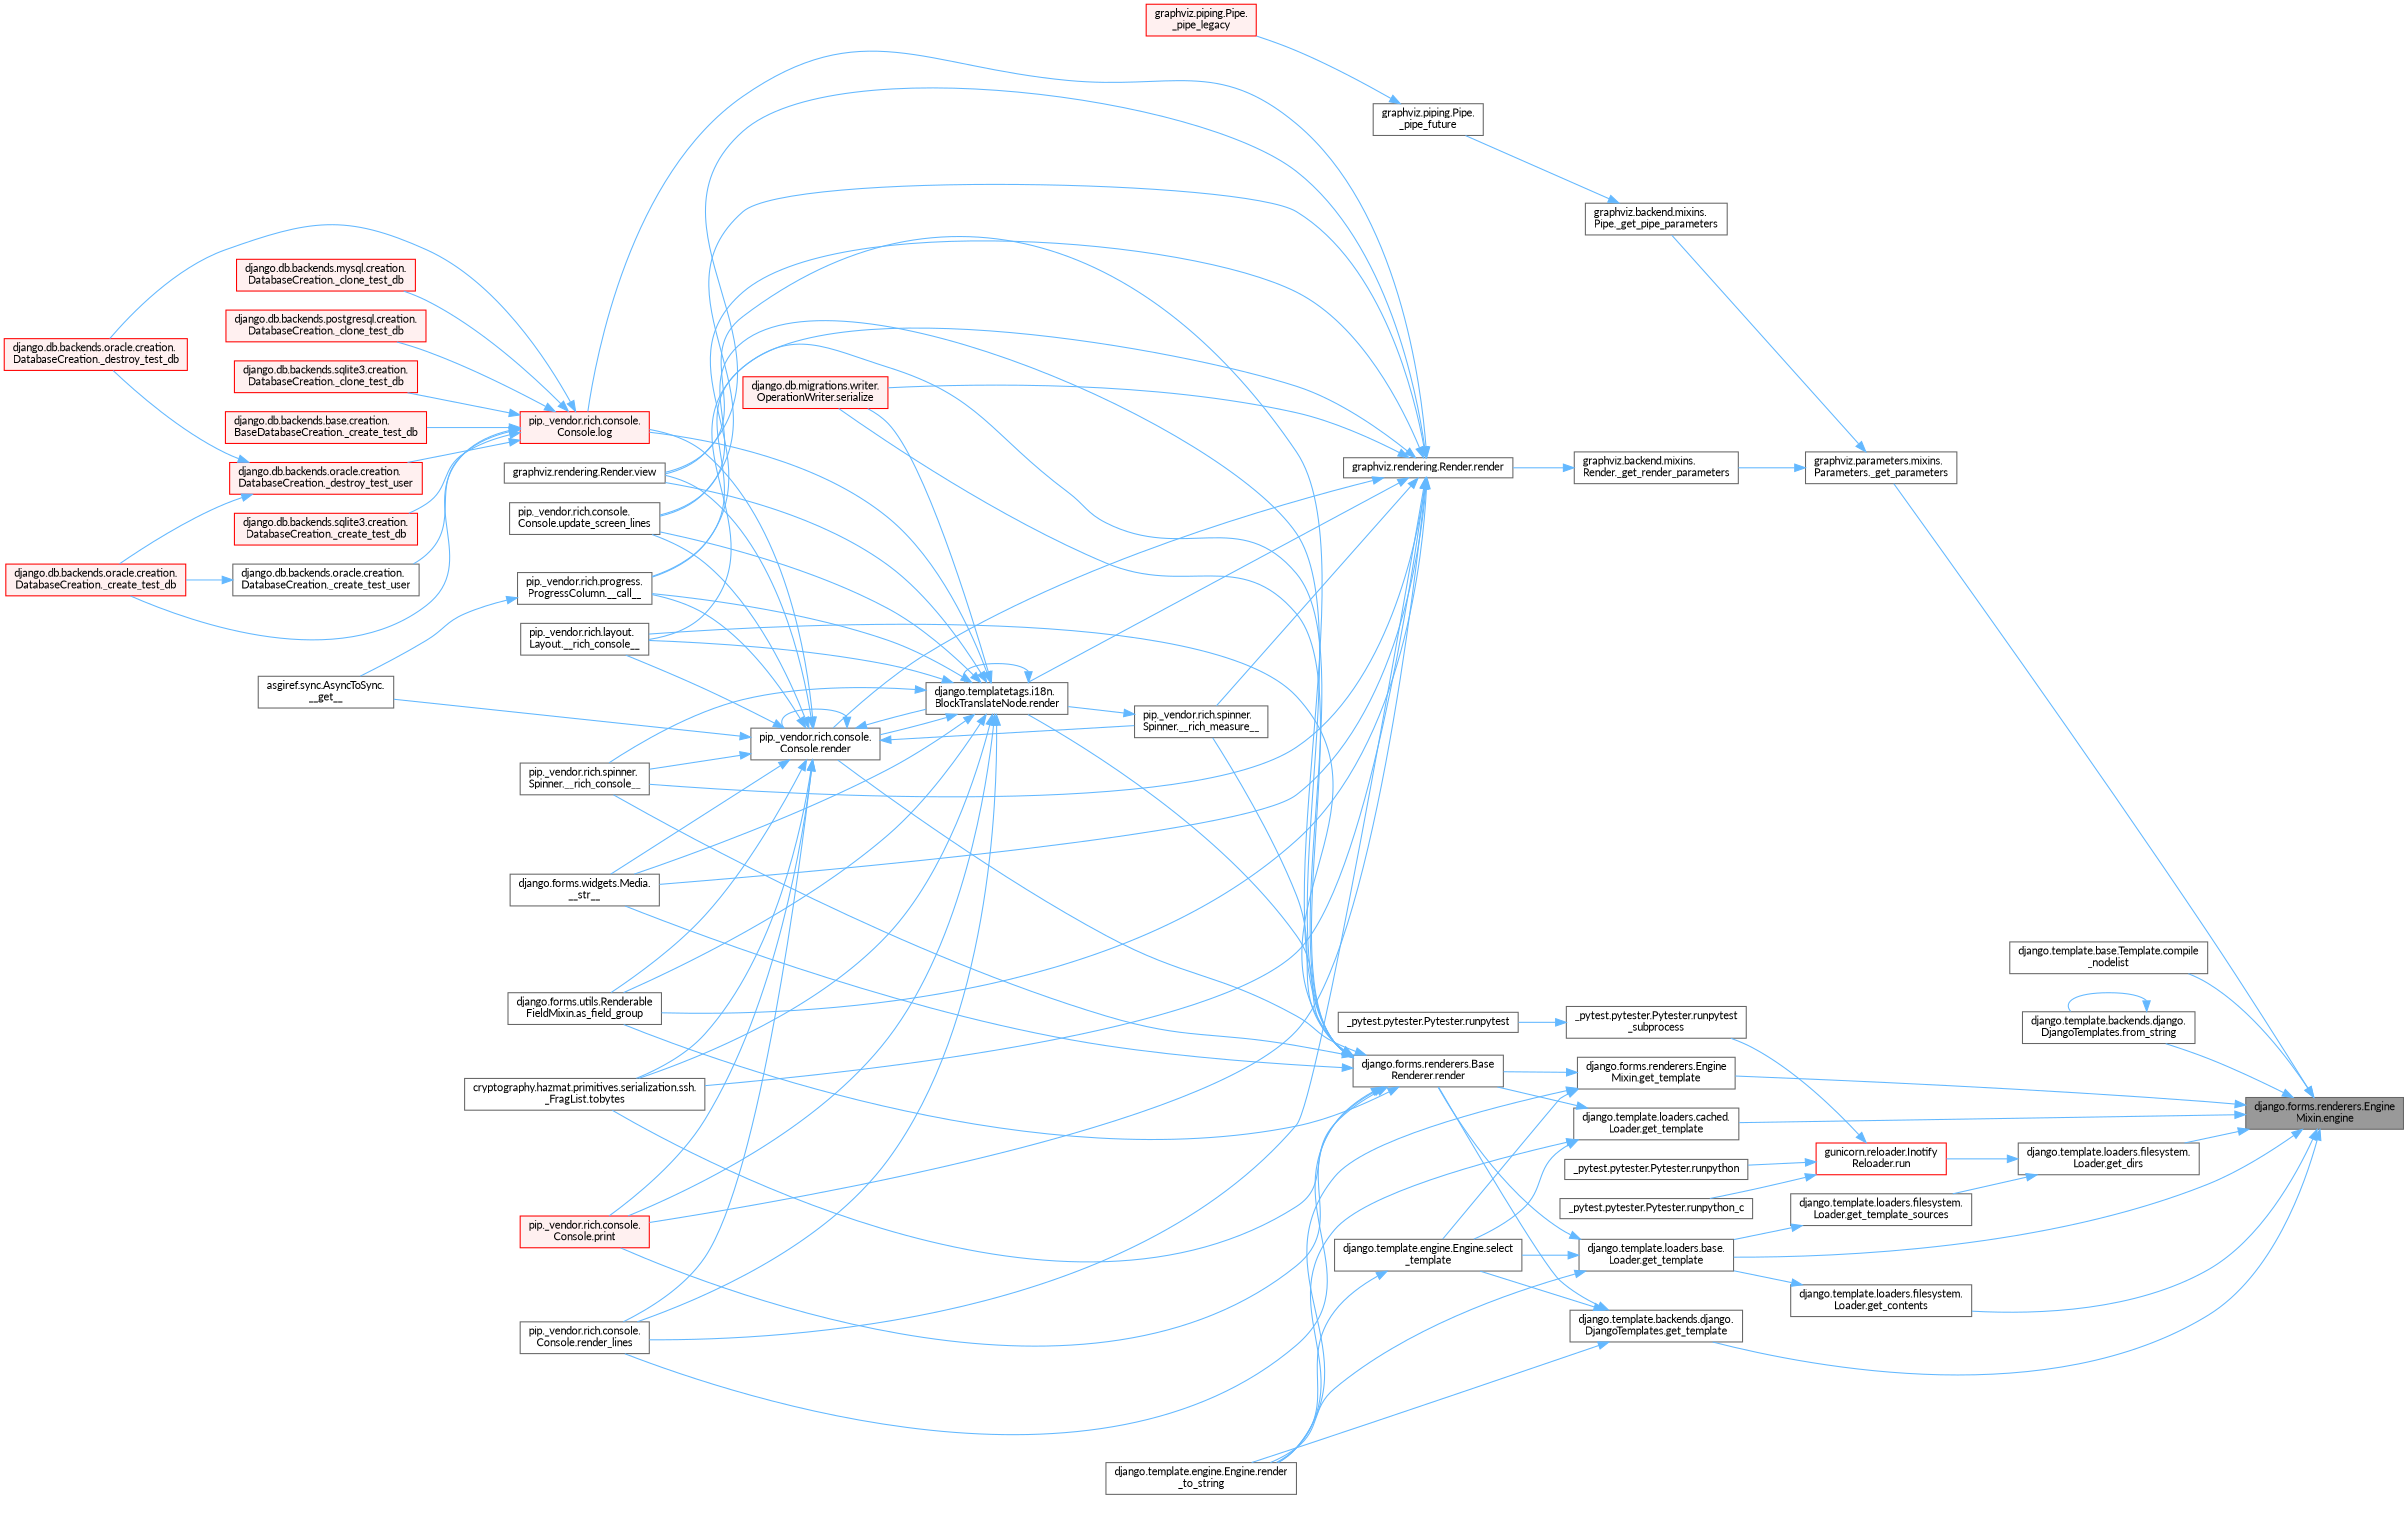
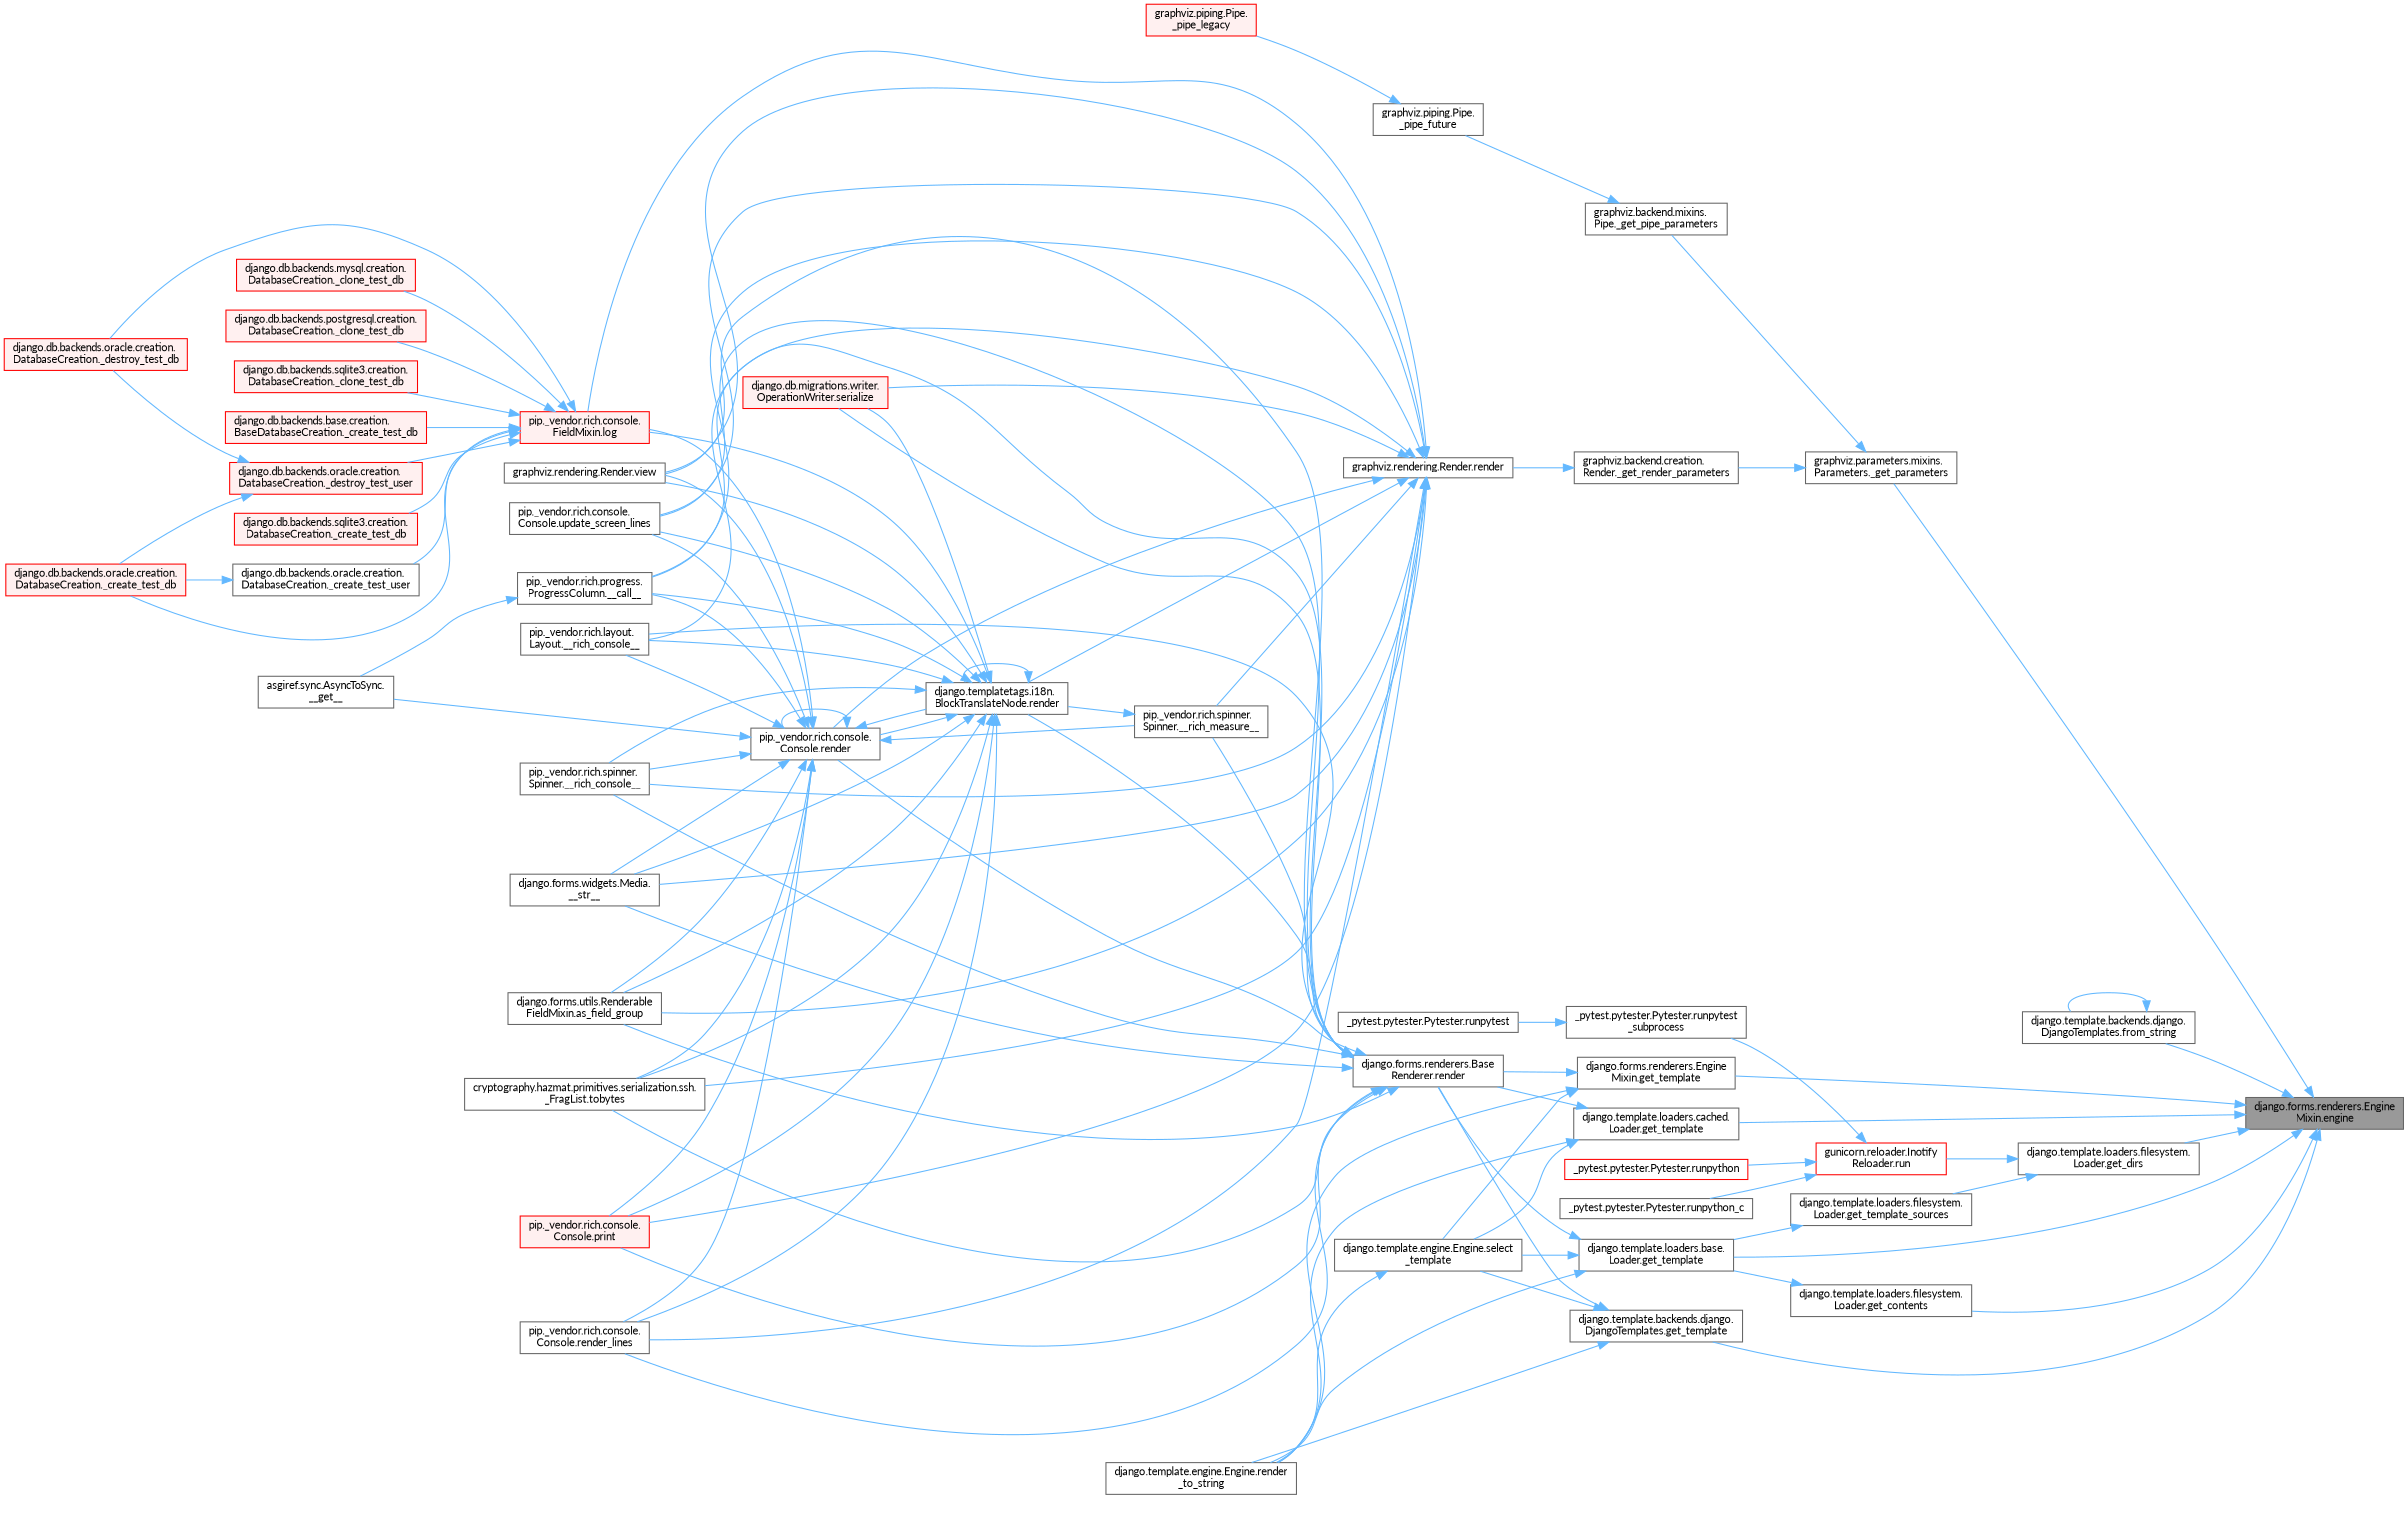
(585, 428) -> (585, 428)
(1656, 468) -> (1656, 468)
(2109, 958) -> none
(1656, 1169) -> (1656, 1169)
